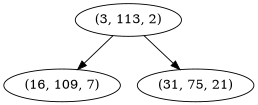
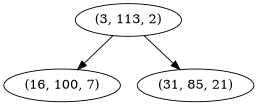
(62, 85) -> (62, 85)
(196, 85) -> (196, 85)
